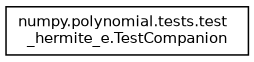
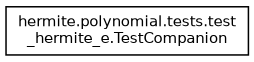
(127, 31) -> (127, 31)
